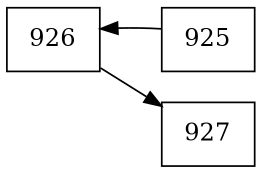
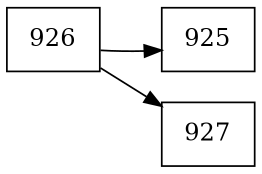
(140, 28) -> (122, 51)
